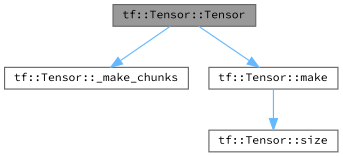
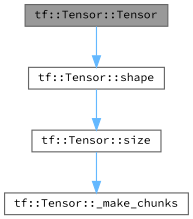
(145, 43) -> (96, 167)
(273, 78) -> (96, 78)
